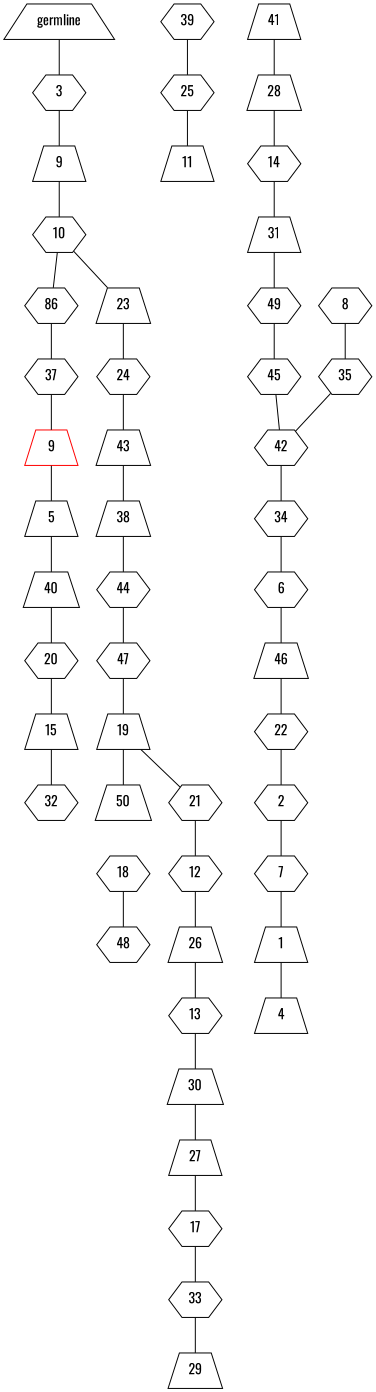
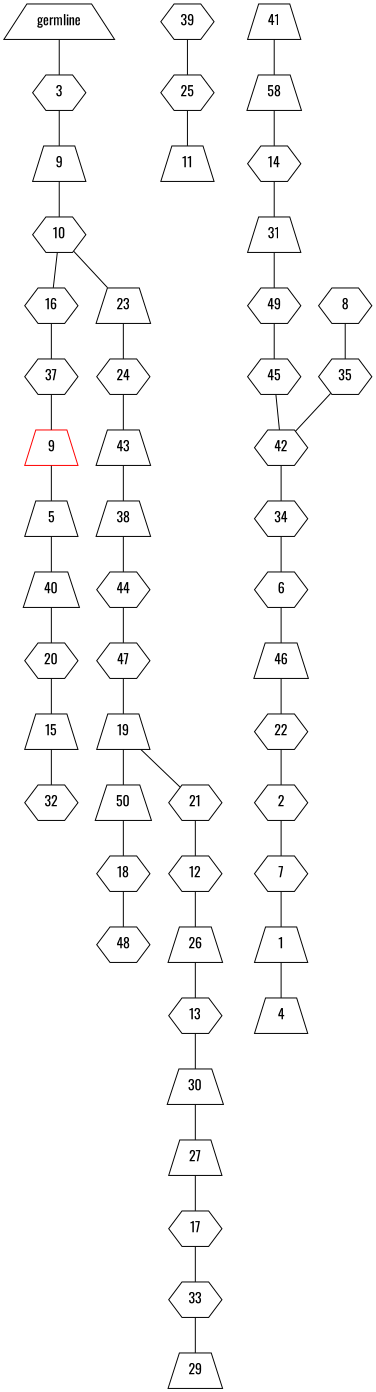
(274, 93) -> (274, 93)
(51, 306) -> (51, 306)
none -> (123, 838)
